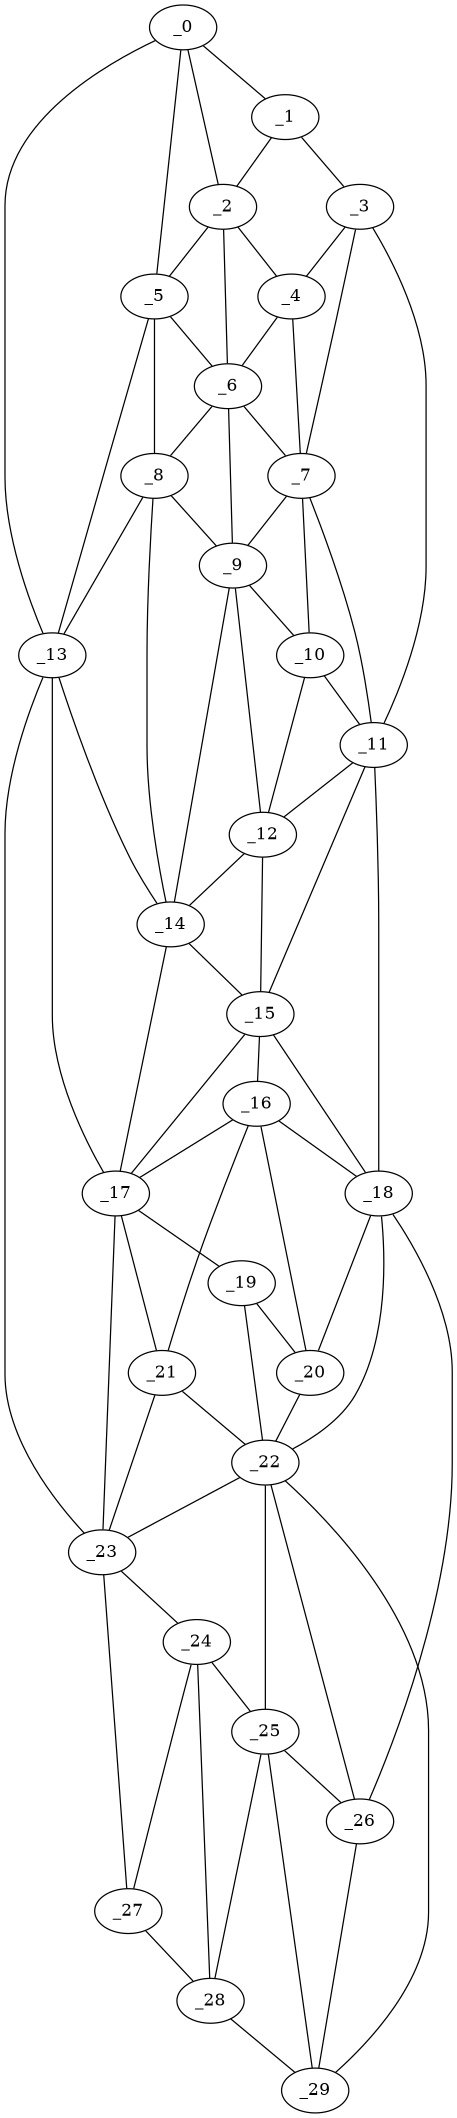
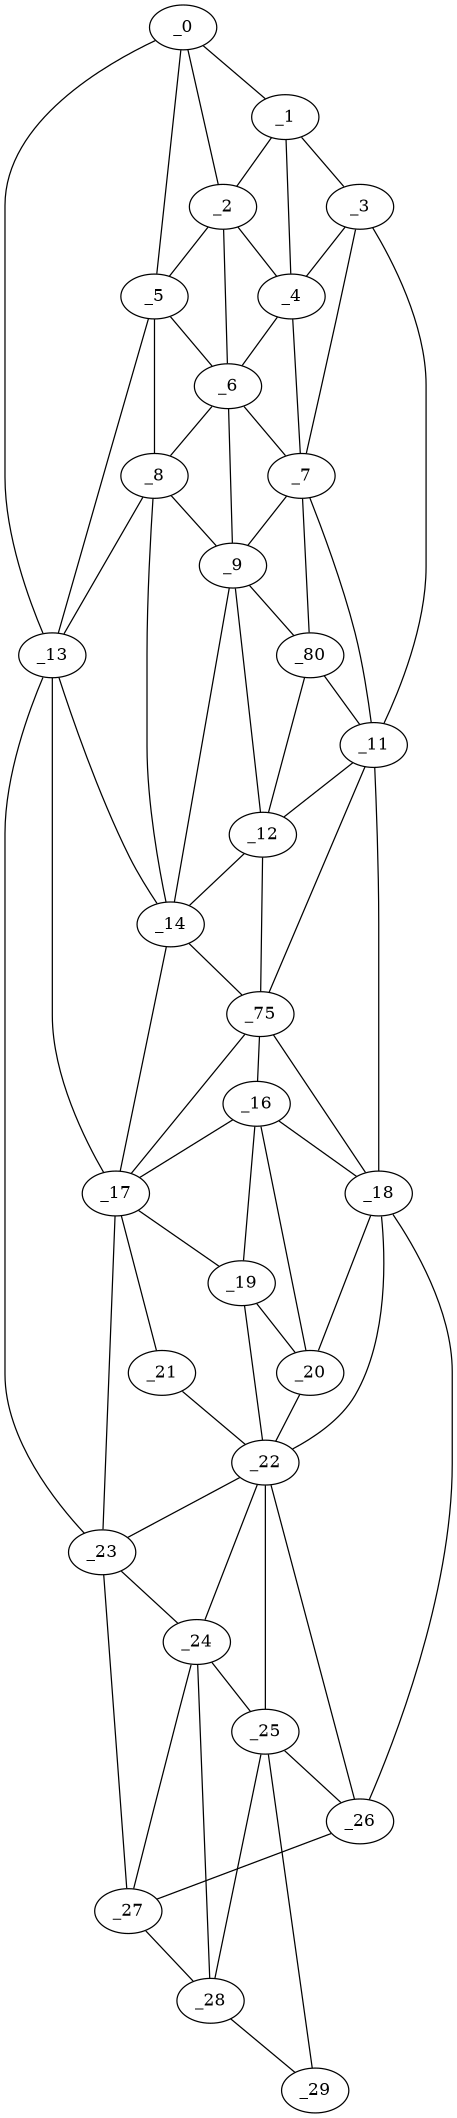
none -> (288, 207)
(310, 655) -> (310, 655)
(260, 1014) -> (260, 1014)
(205, 1237) -> (249, 1193)
(132, 1463) -> none
(429, 1769) -> (231, 1552)
(338, 1956) -> (248, 1865)
